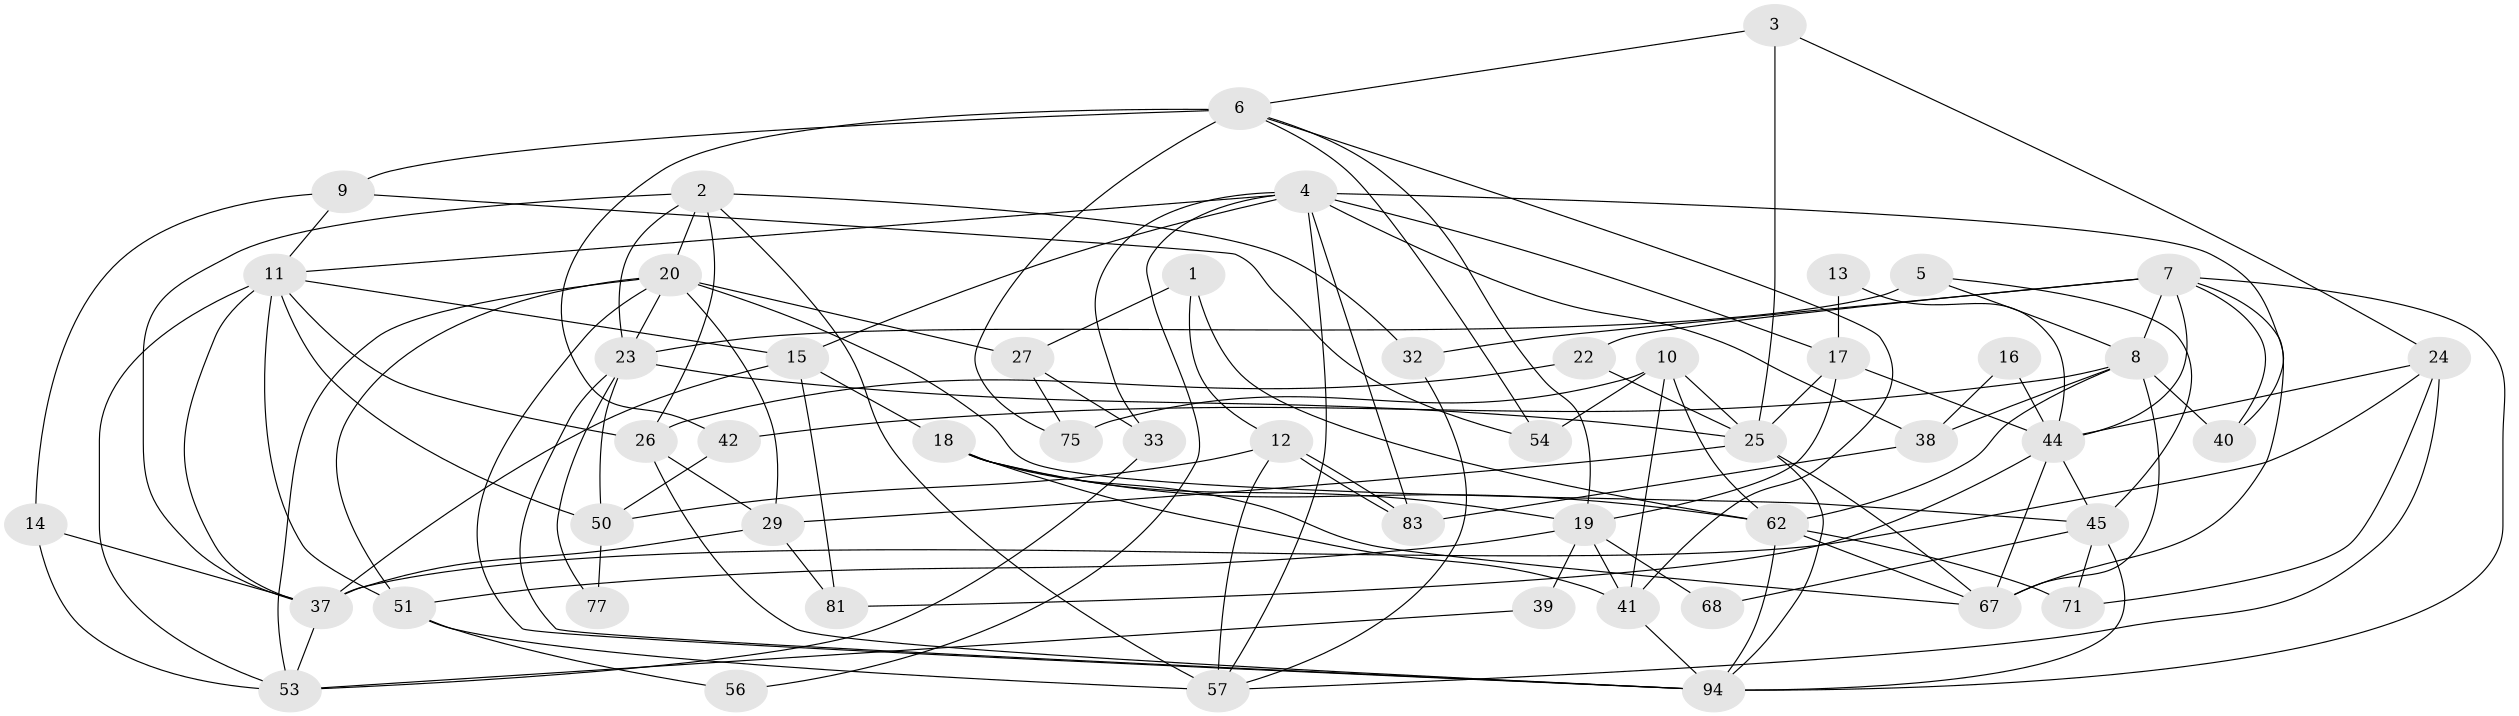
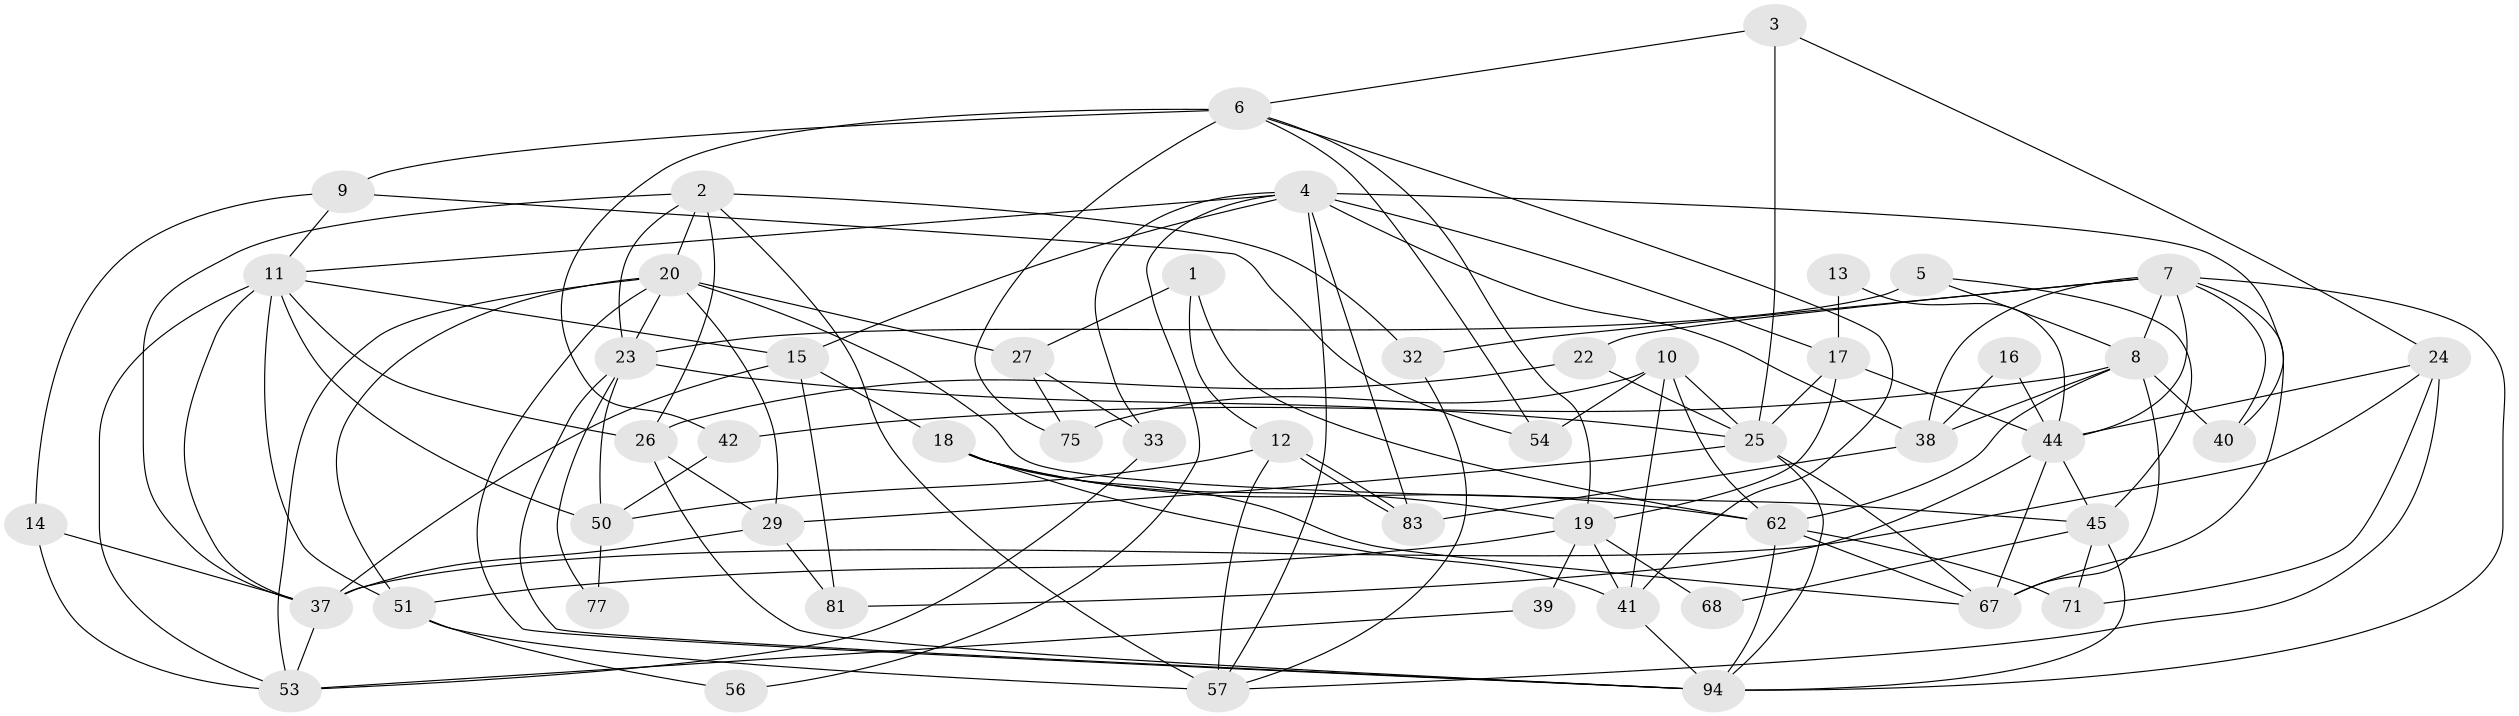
none -> (1999, 316)
